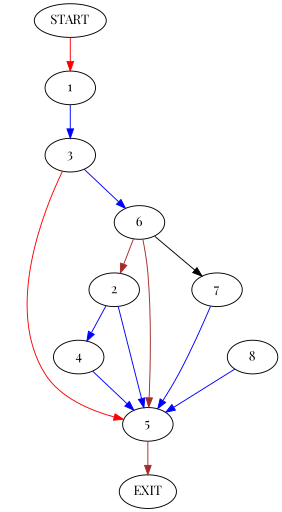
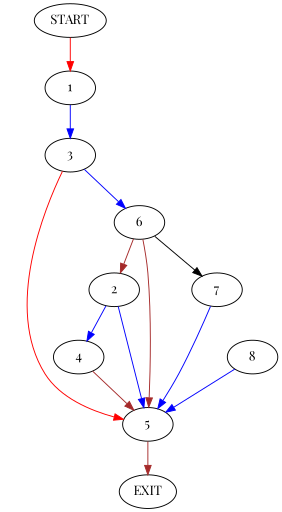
(110, 387) -> (110, 387)
